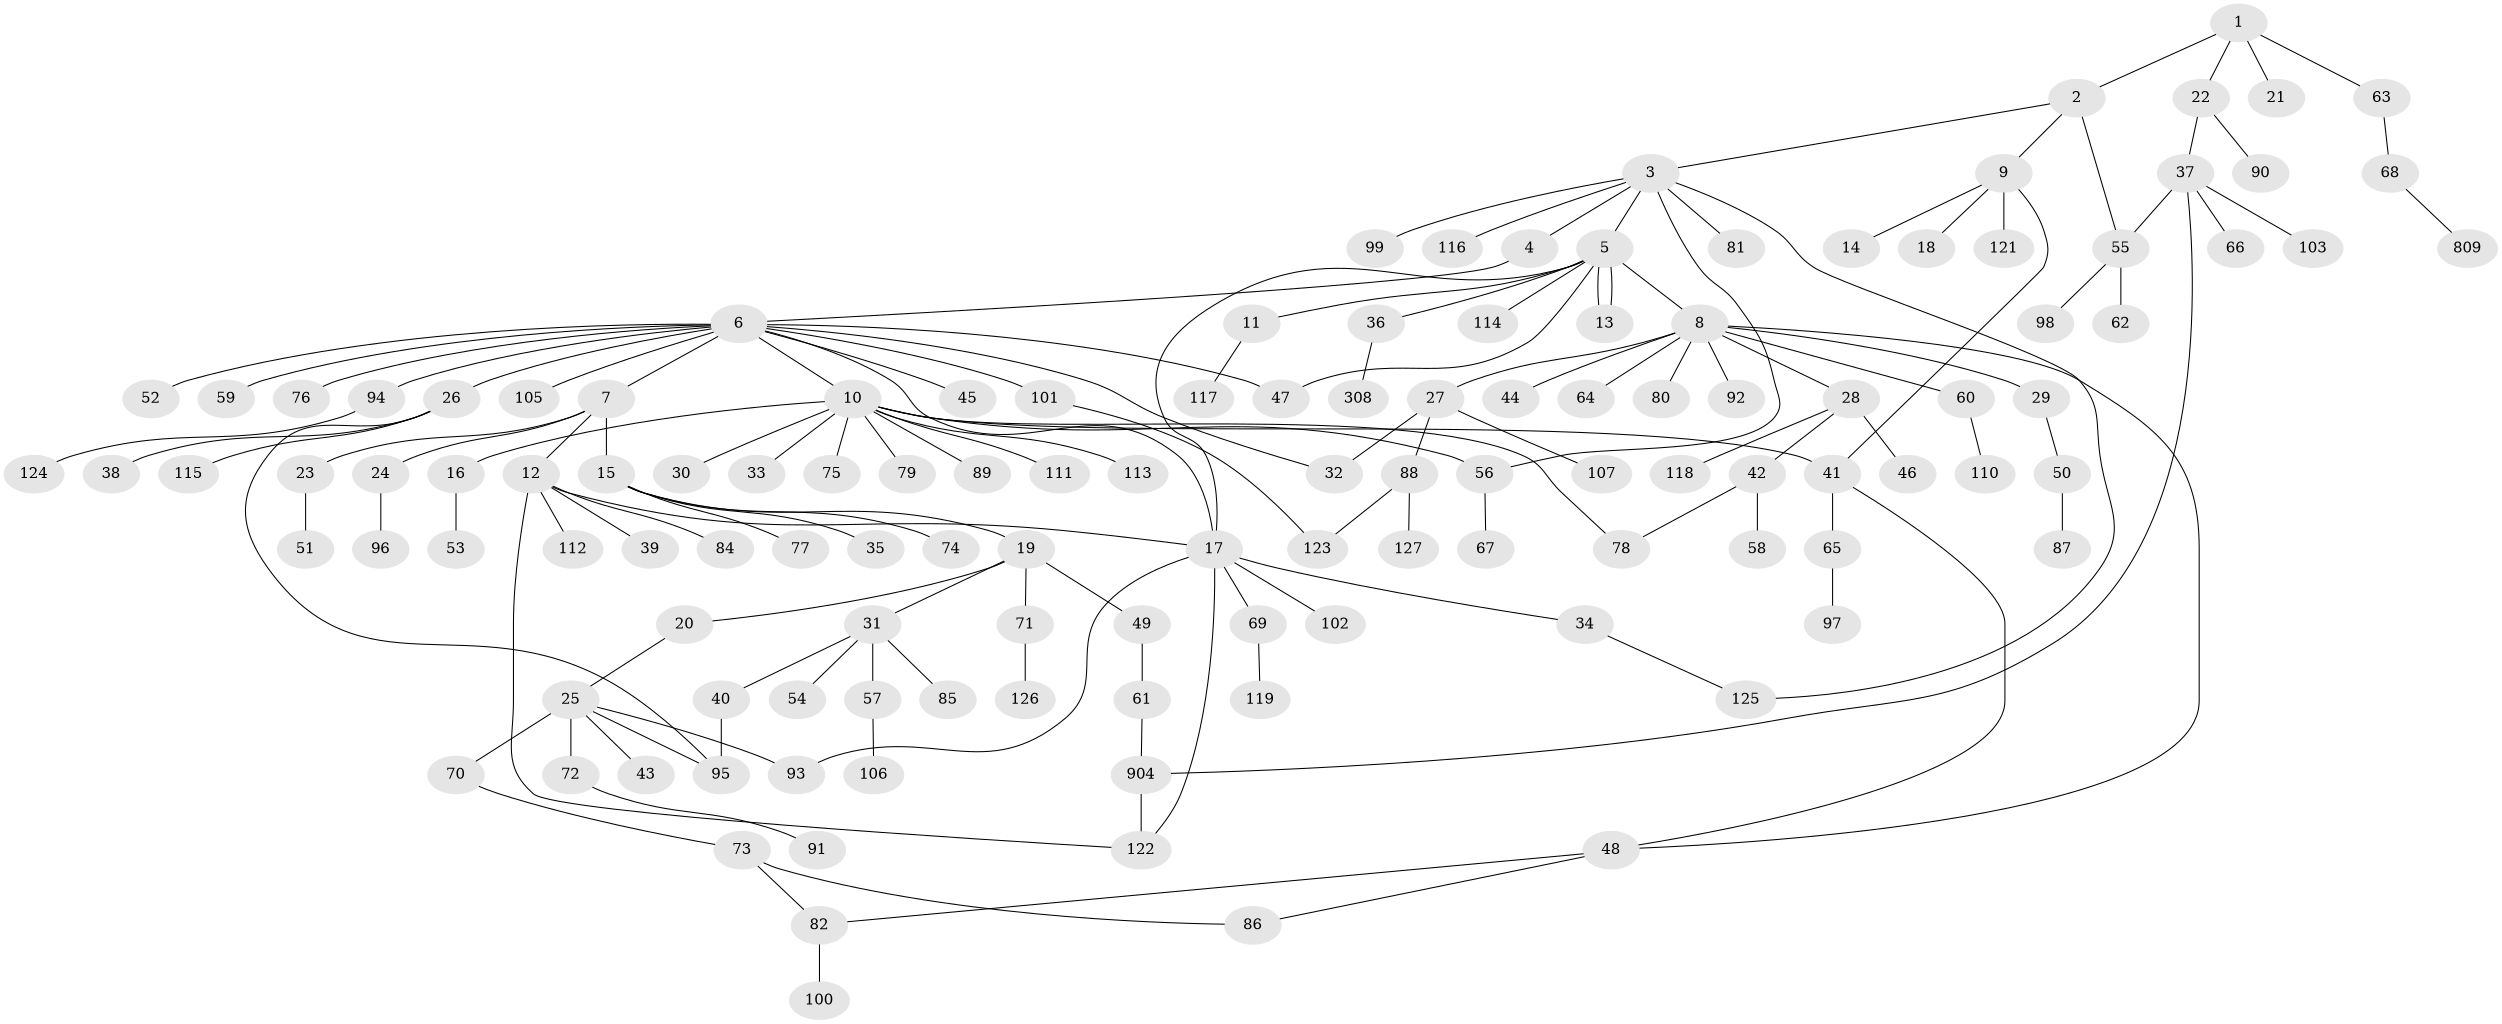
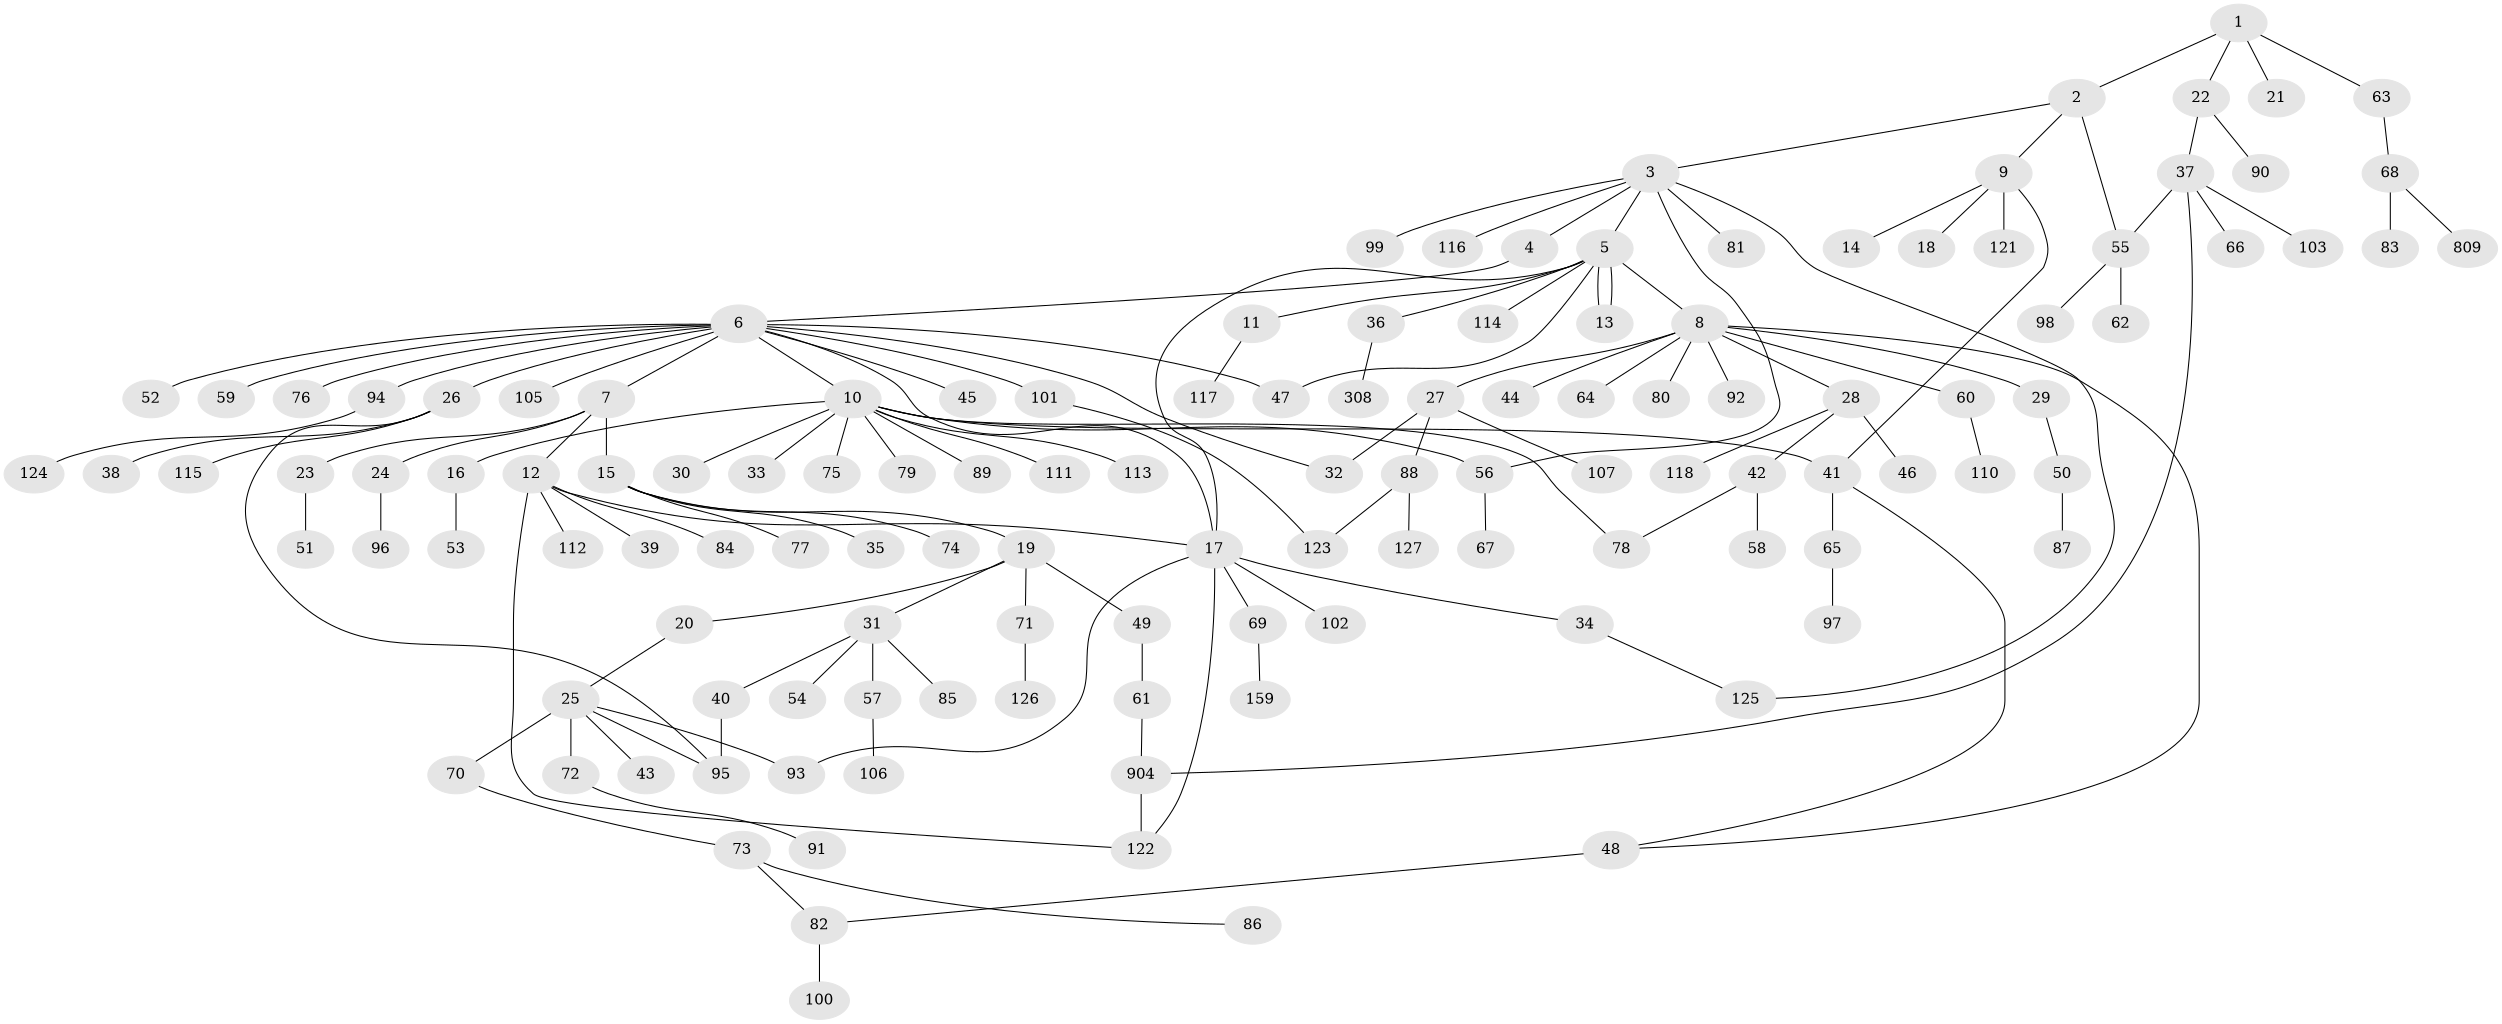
none -> (2390, 249)
(1260, 700) -> (1260, 700)
(1432, 888) -> none
